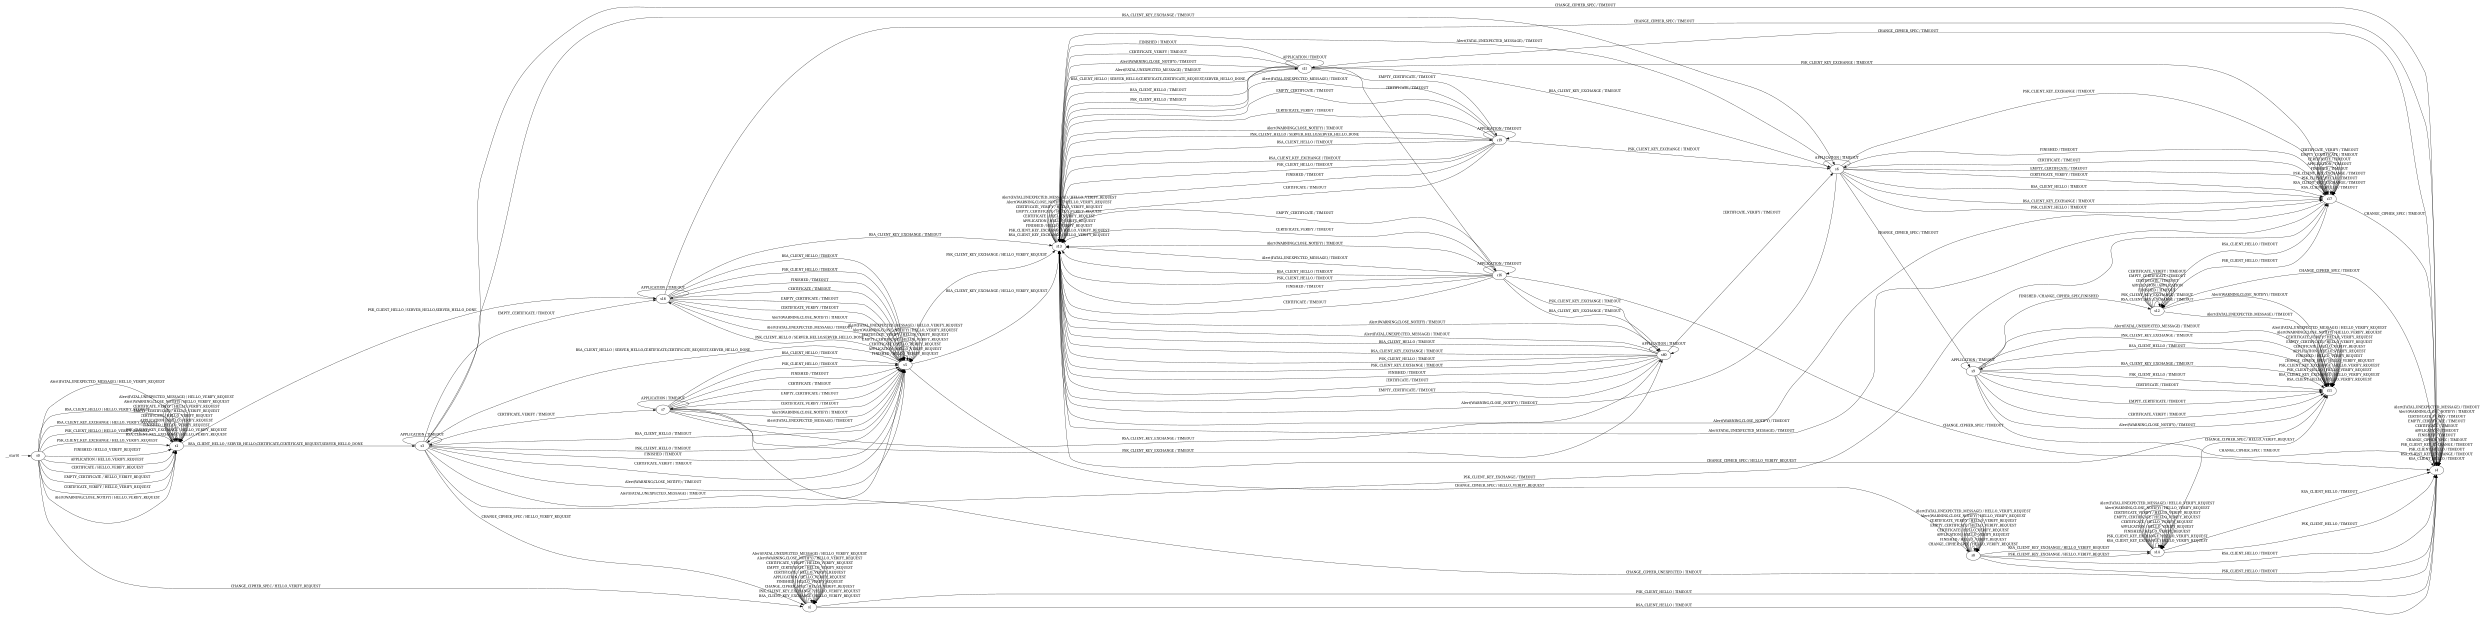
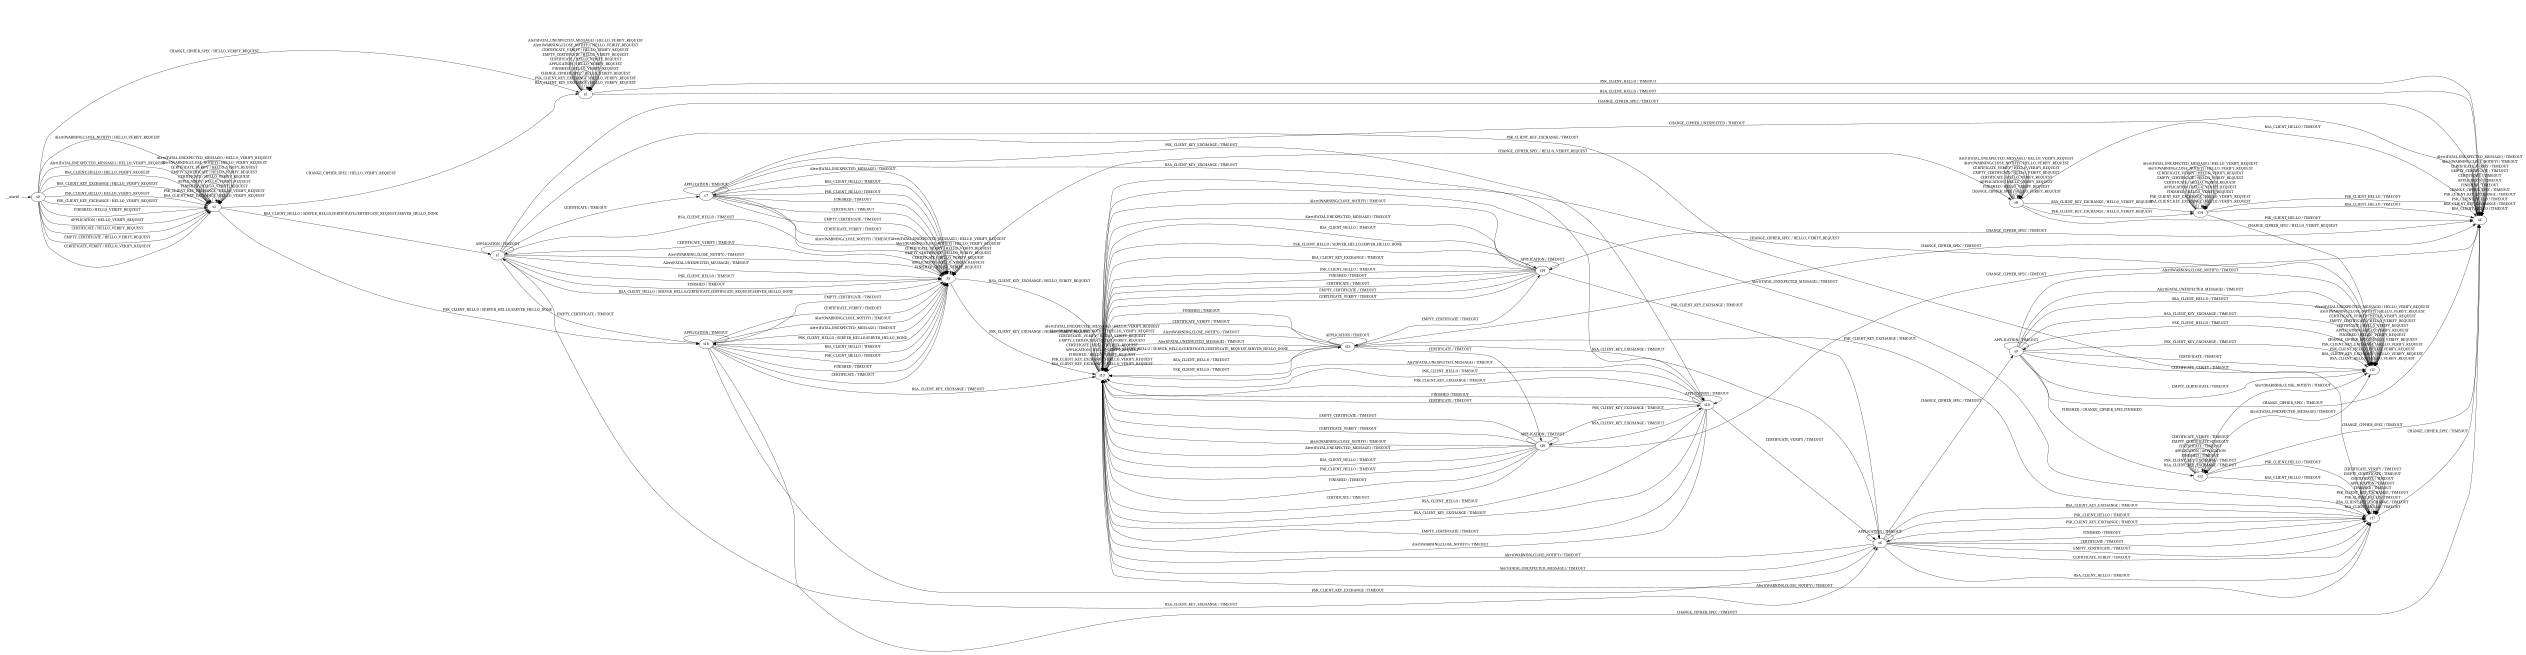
none -> (2007, 233)
(1664, 355) -> (1707, 405)
(526, 415) -> (586, 208)
(595, 561) -> (411, 182)
none -> (1234, 592)
